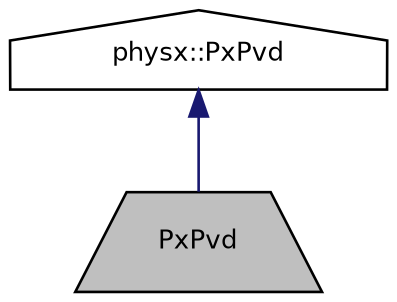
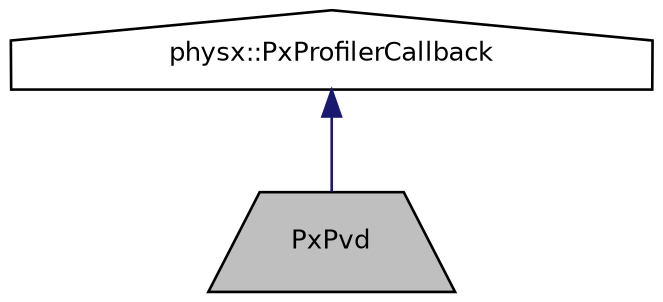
(199, 54) -> (332, 54)
